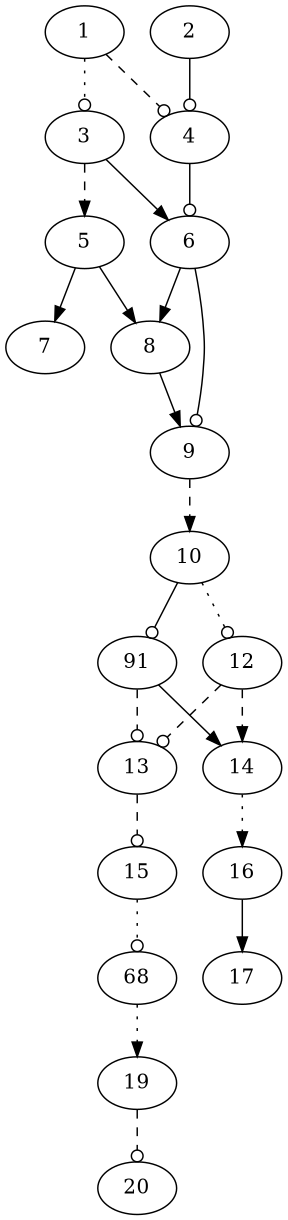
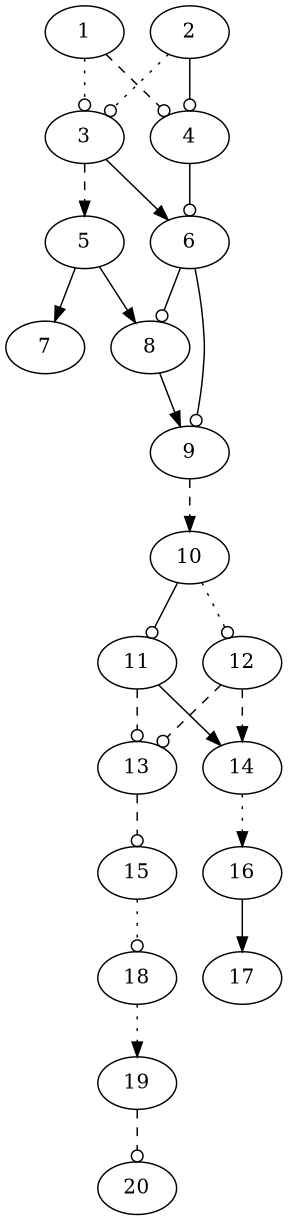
none -> (144, 78)
(172, 289) -> (172, 289)
(137, 663) -> (137, 663)
(137, 978) -> (137, 978)
